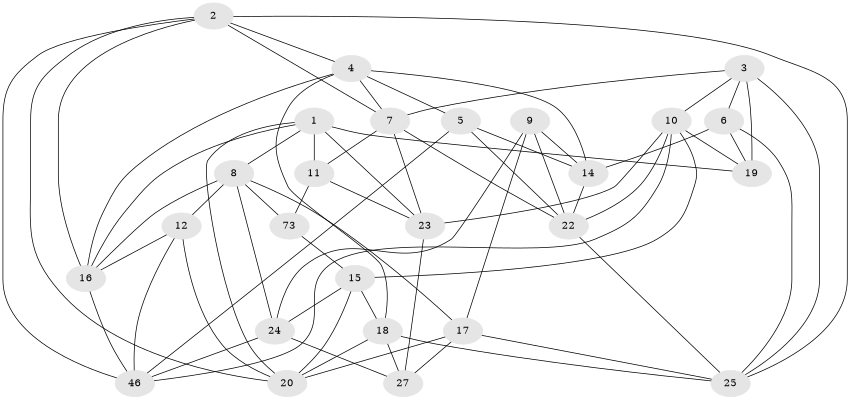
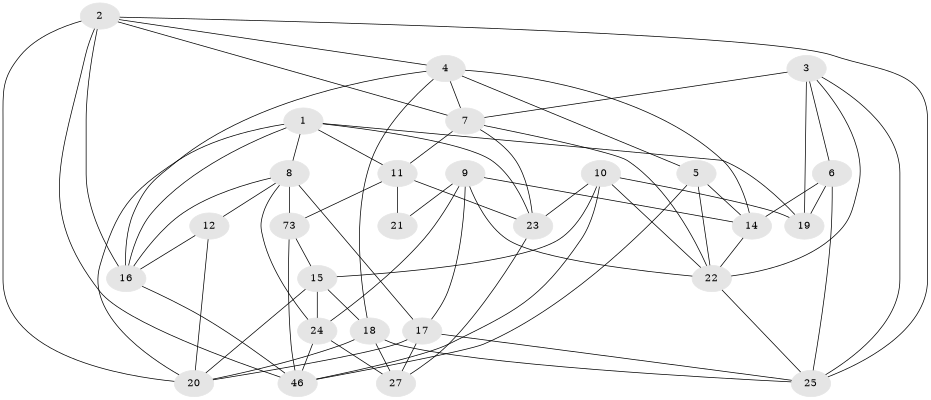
(708, 95) -> (852, 211)
none -> (397, 226)
(144, 301) -> (289, 312)
